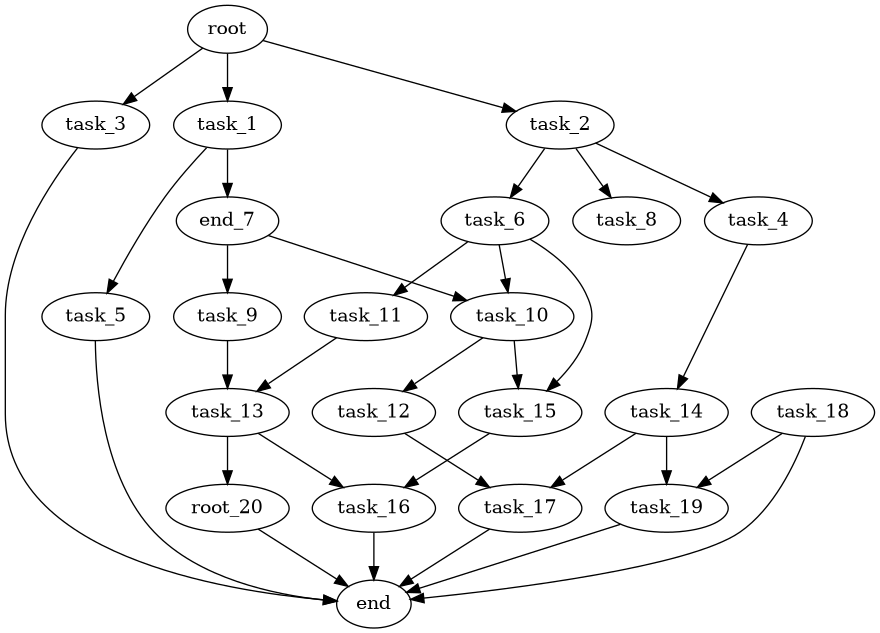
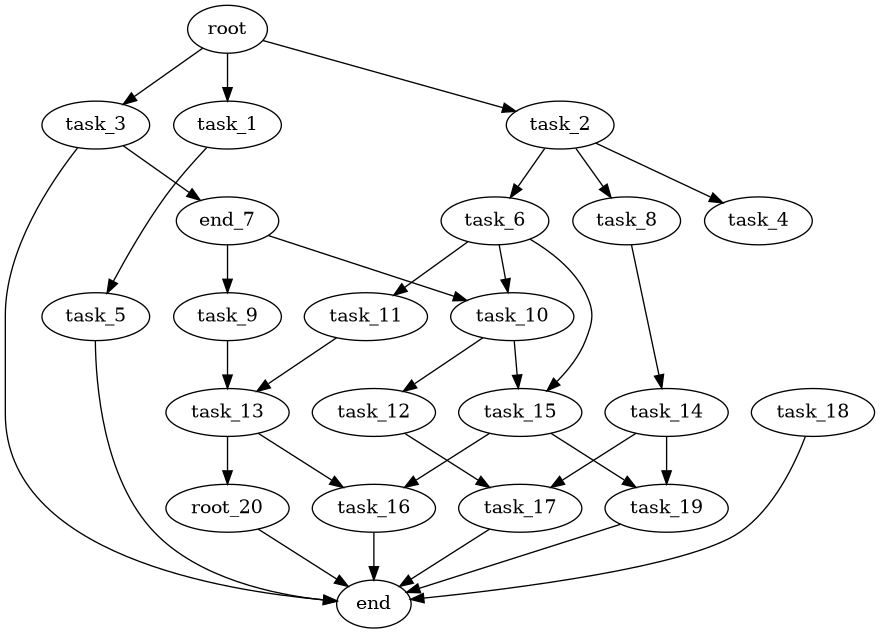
(228, 166) -> (156, 169)
(715, 311) -> (645, 310)
(746, 457) -> (586, 455)
